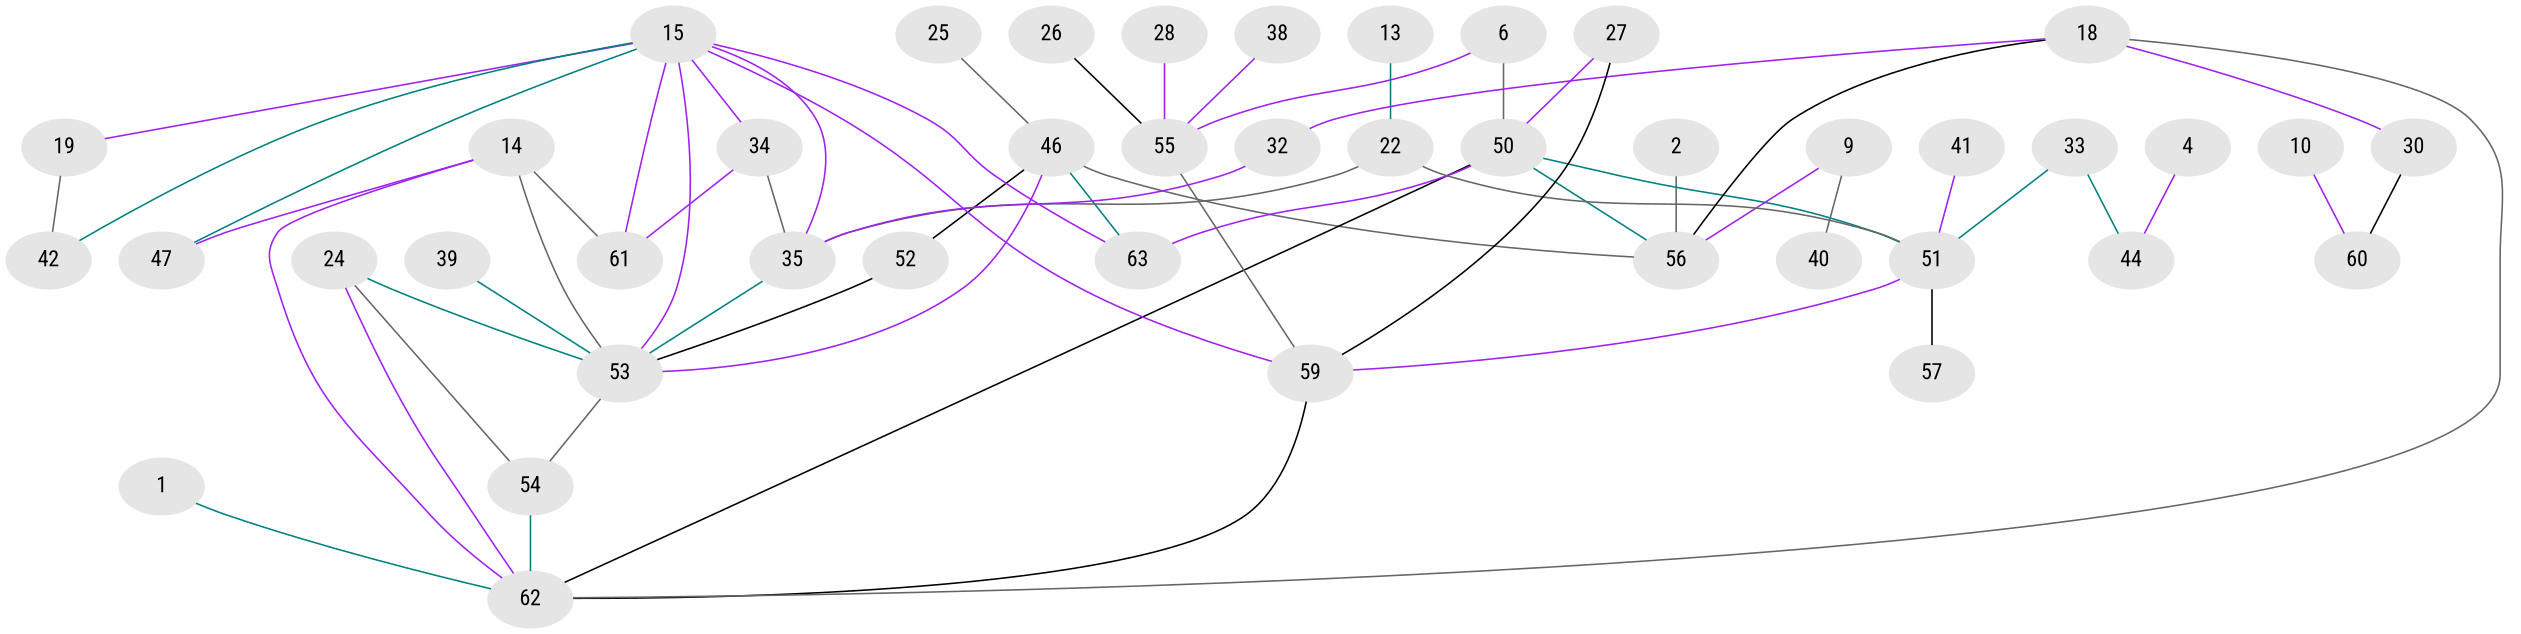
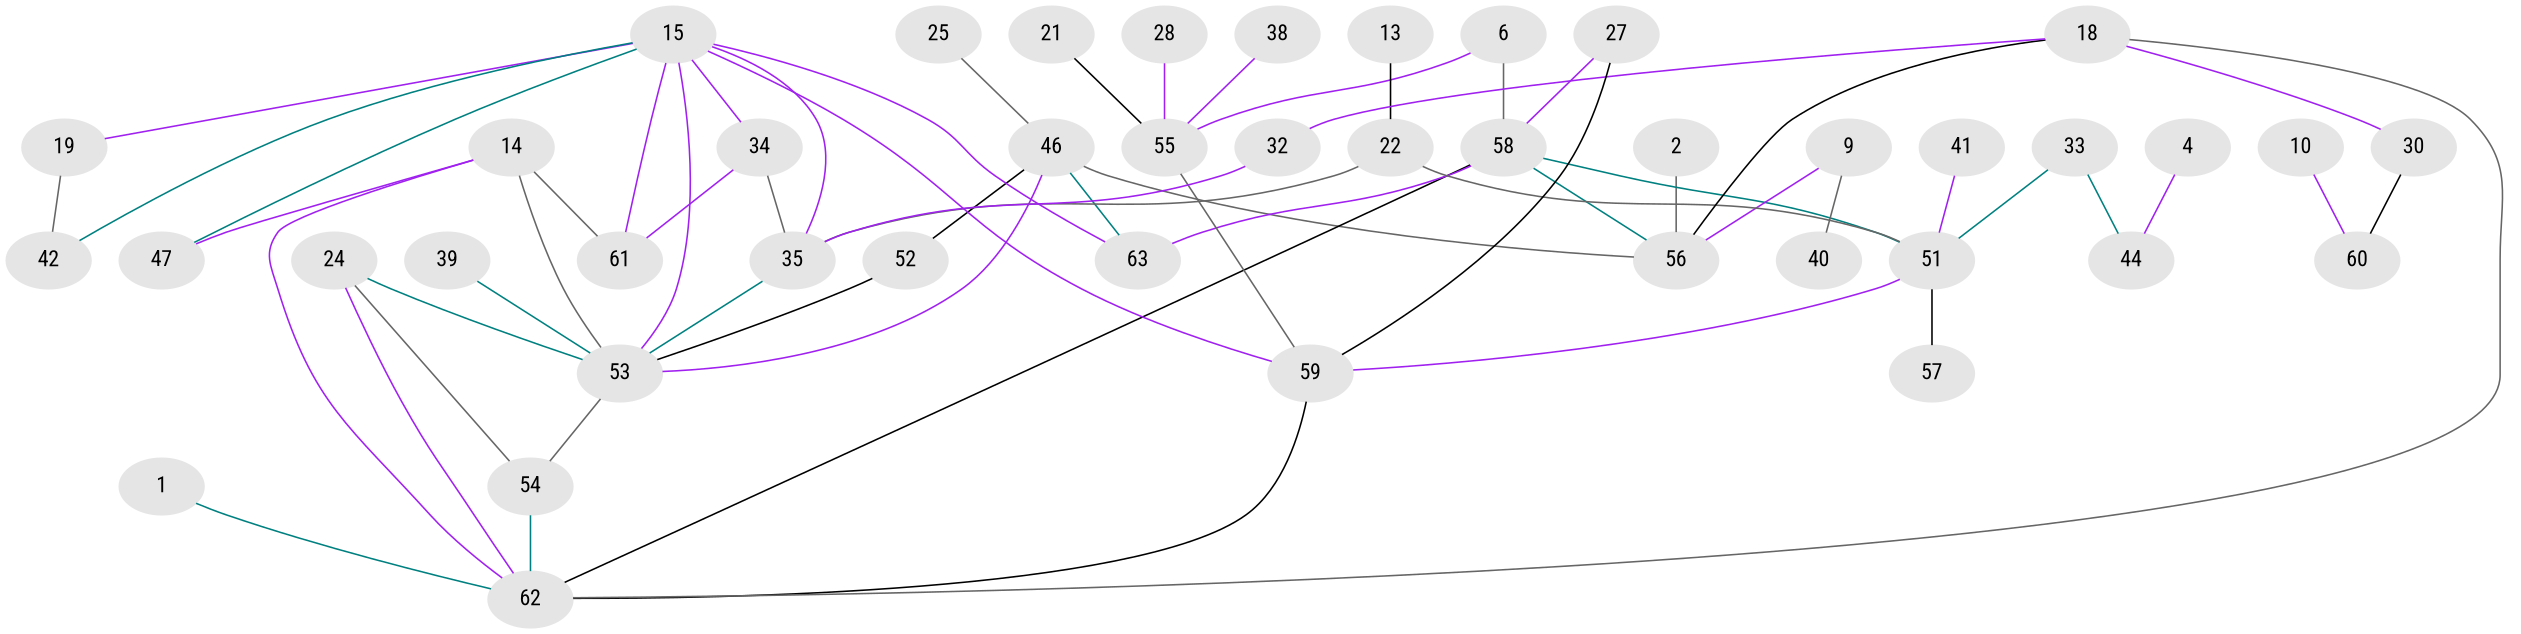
(1052, 35) -> (1052, 35)
(1391, 91) -> (1391, 91)
(1504, 148) -> (1504, 148)
